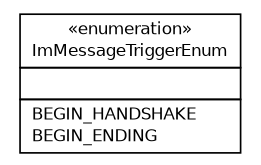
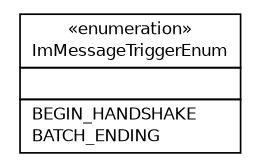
(95, 136) -> (96, 136)
